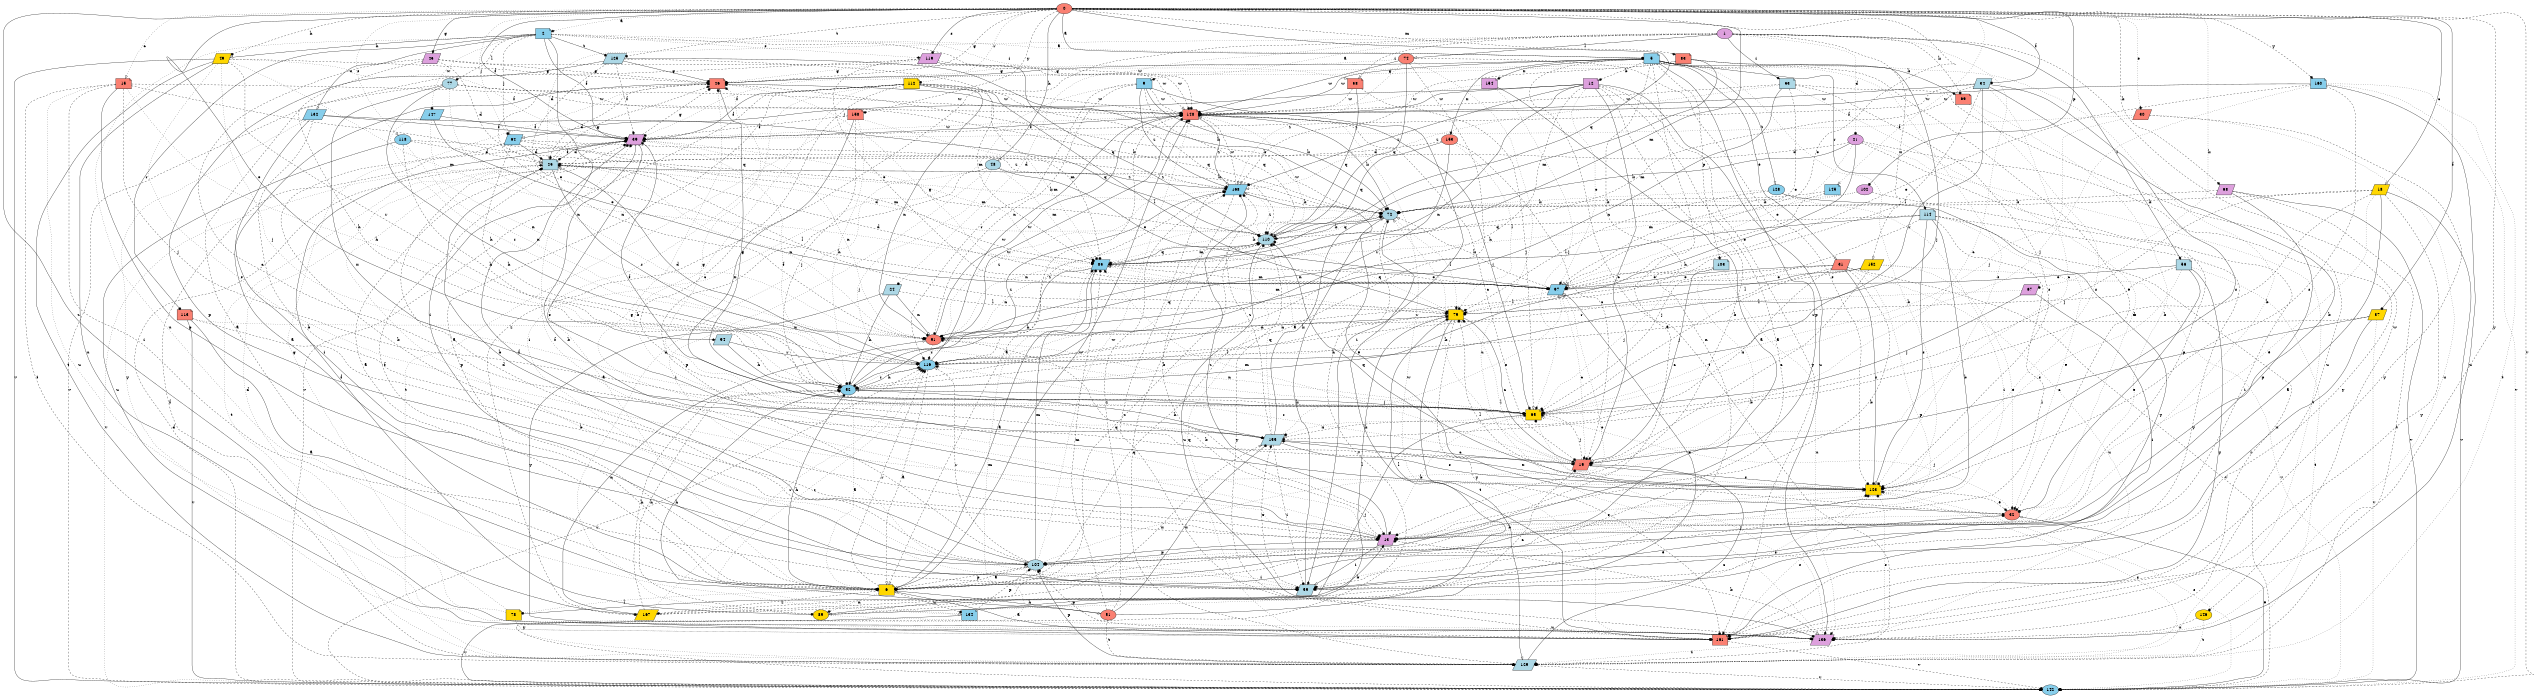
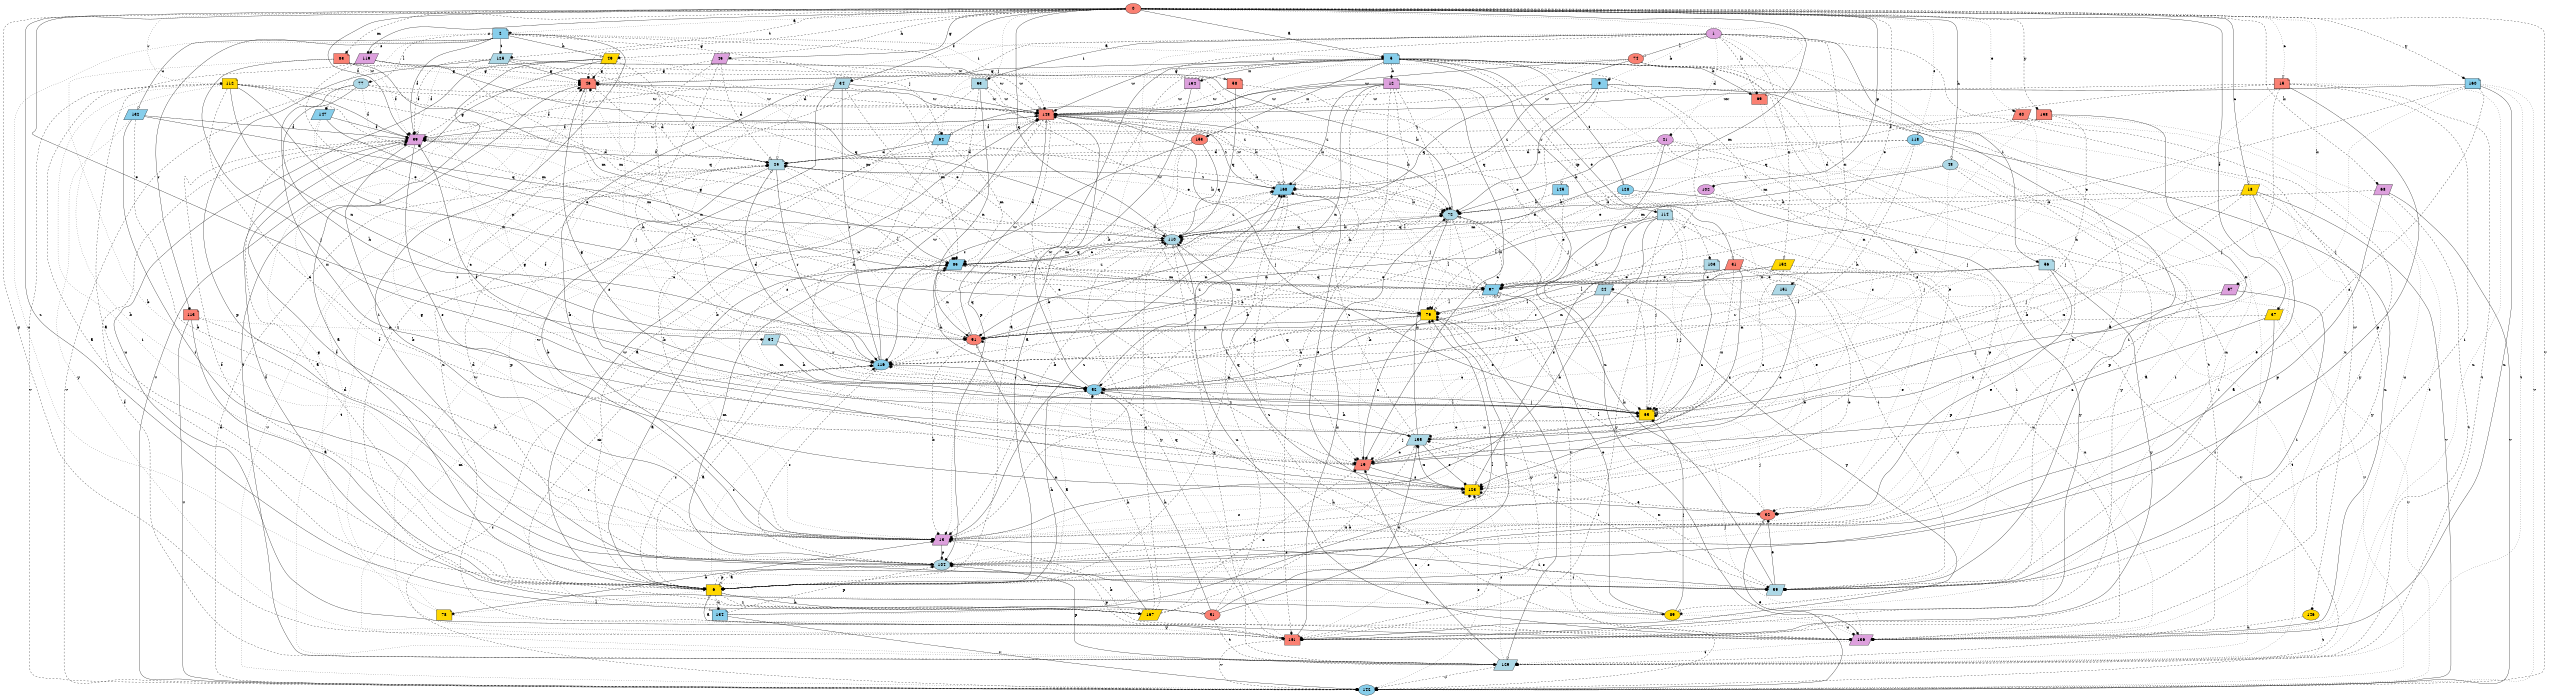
(1345, 59) -> (1671, 59)
none -> (1784, 290)
(1179, 417) -> (1078, 329)
